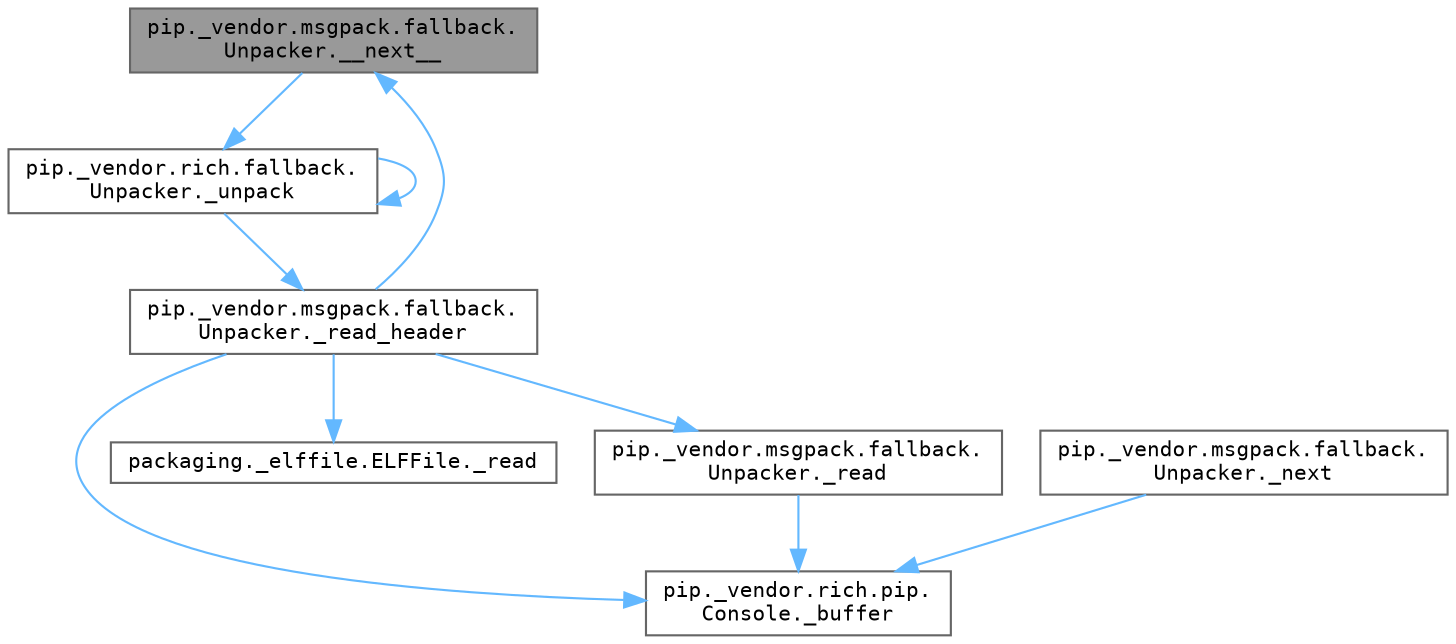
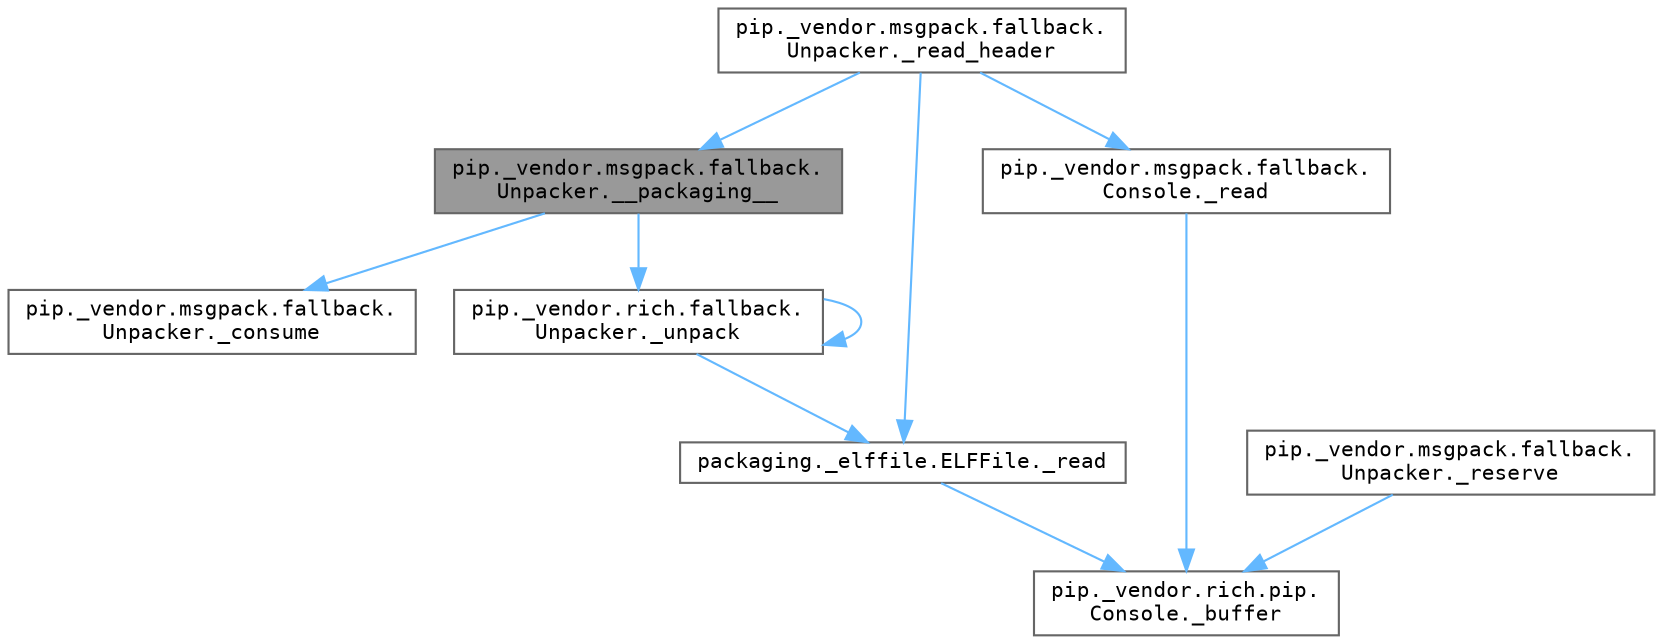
(334, 41) -> (639, 181)
(255, 244) -> (773, 393)
none -> (212, 322)
(798, 463) -> (1186, 181)
(1244, 463) -> (1451, 463)
(236, 560) -> (1023, 522)
